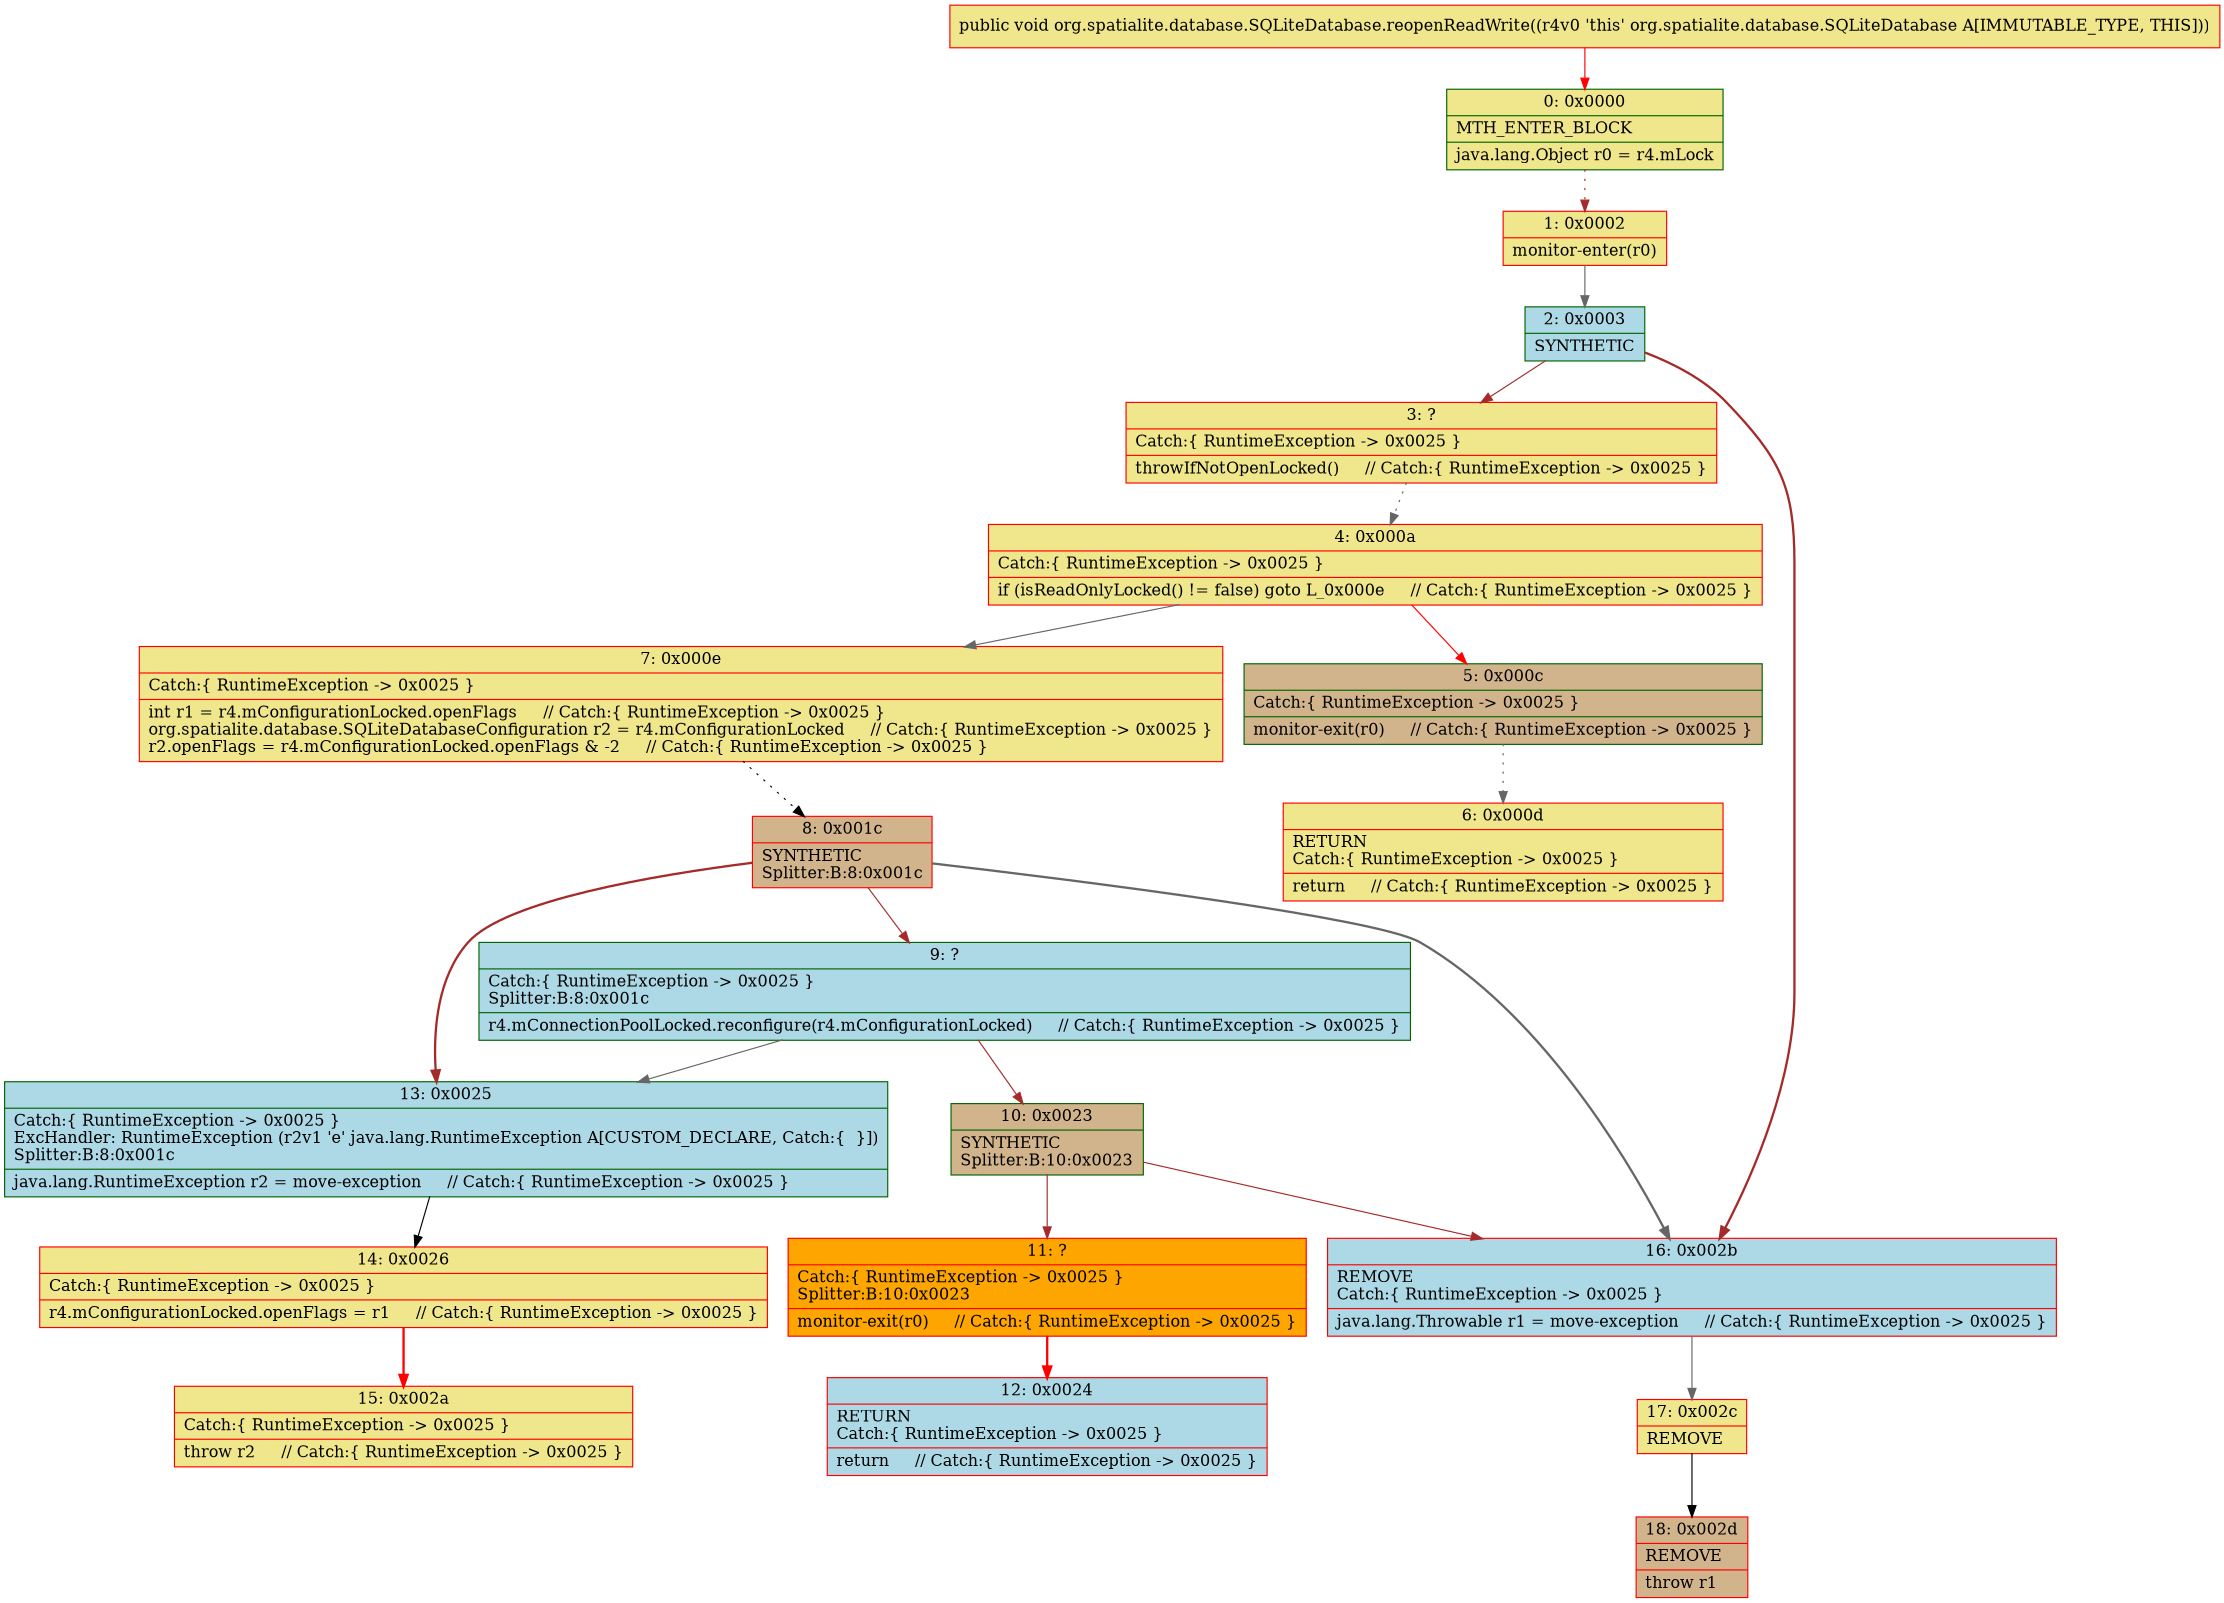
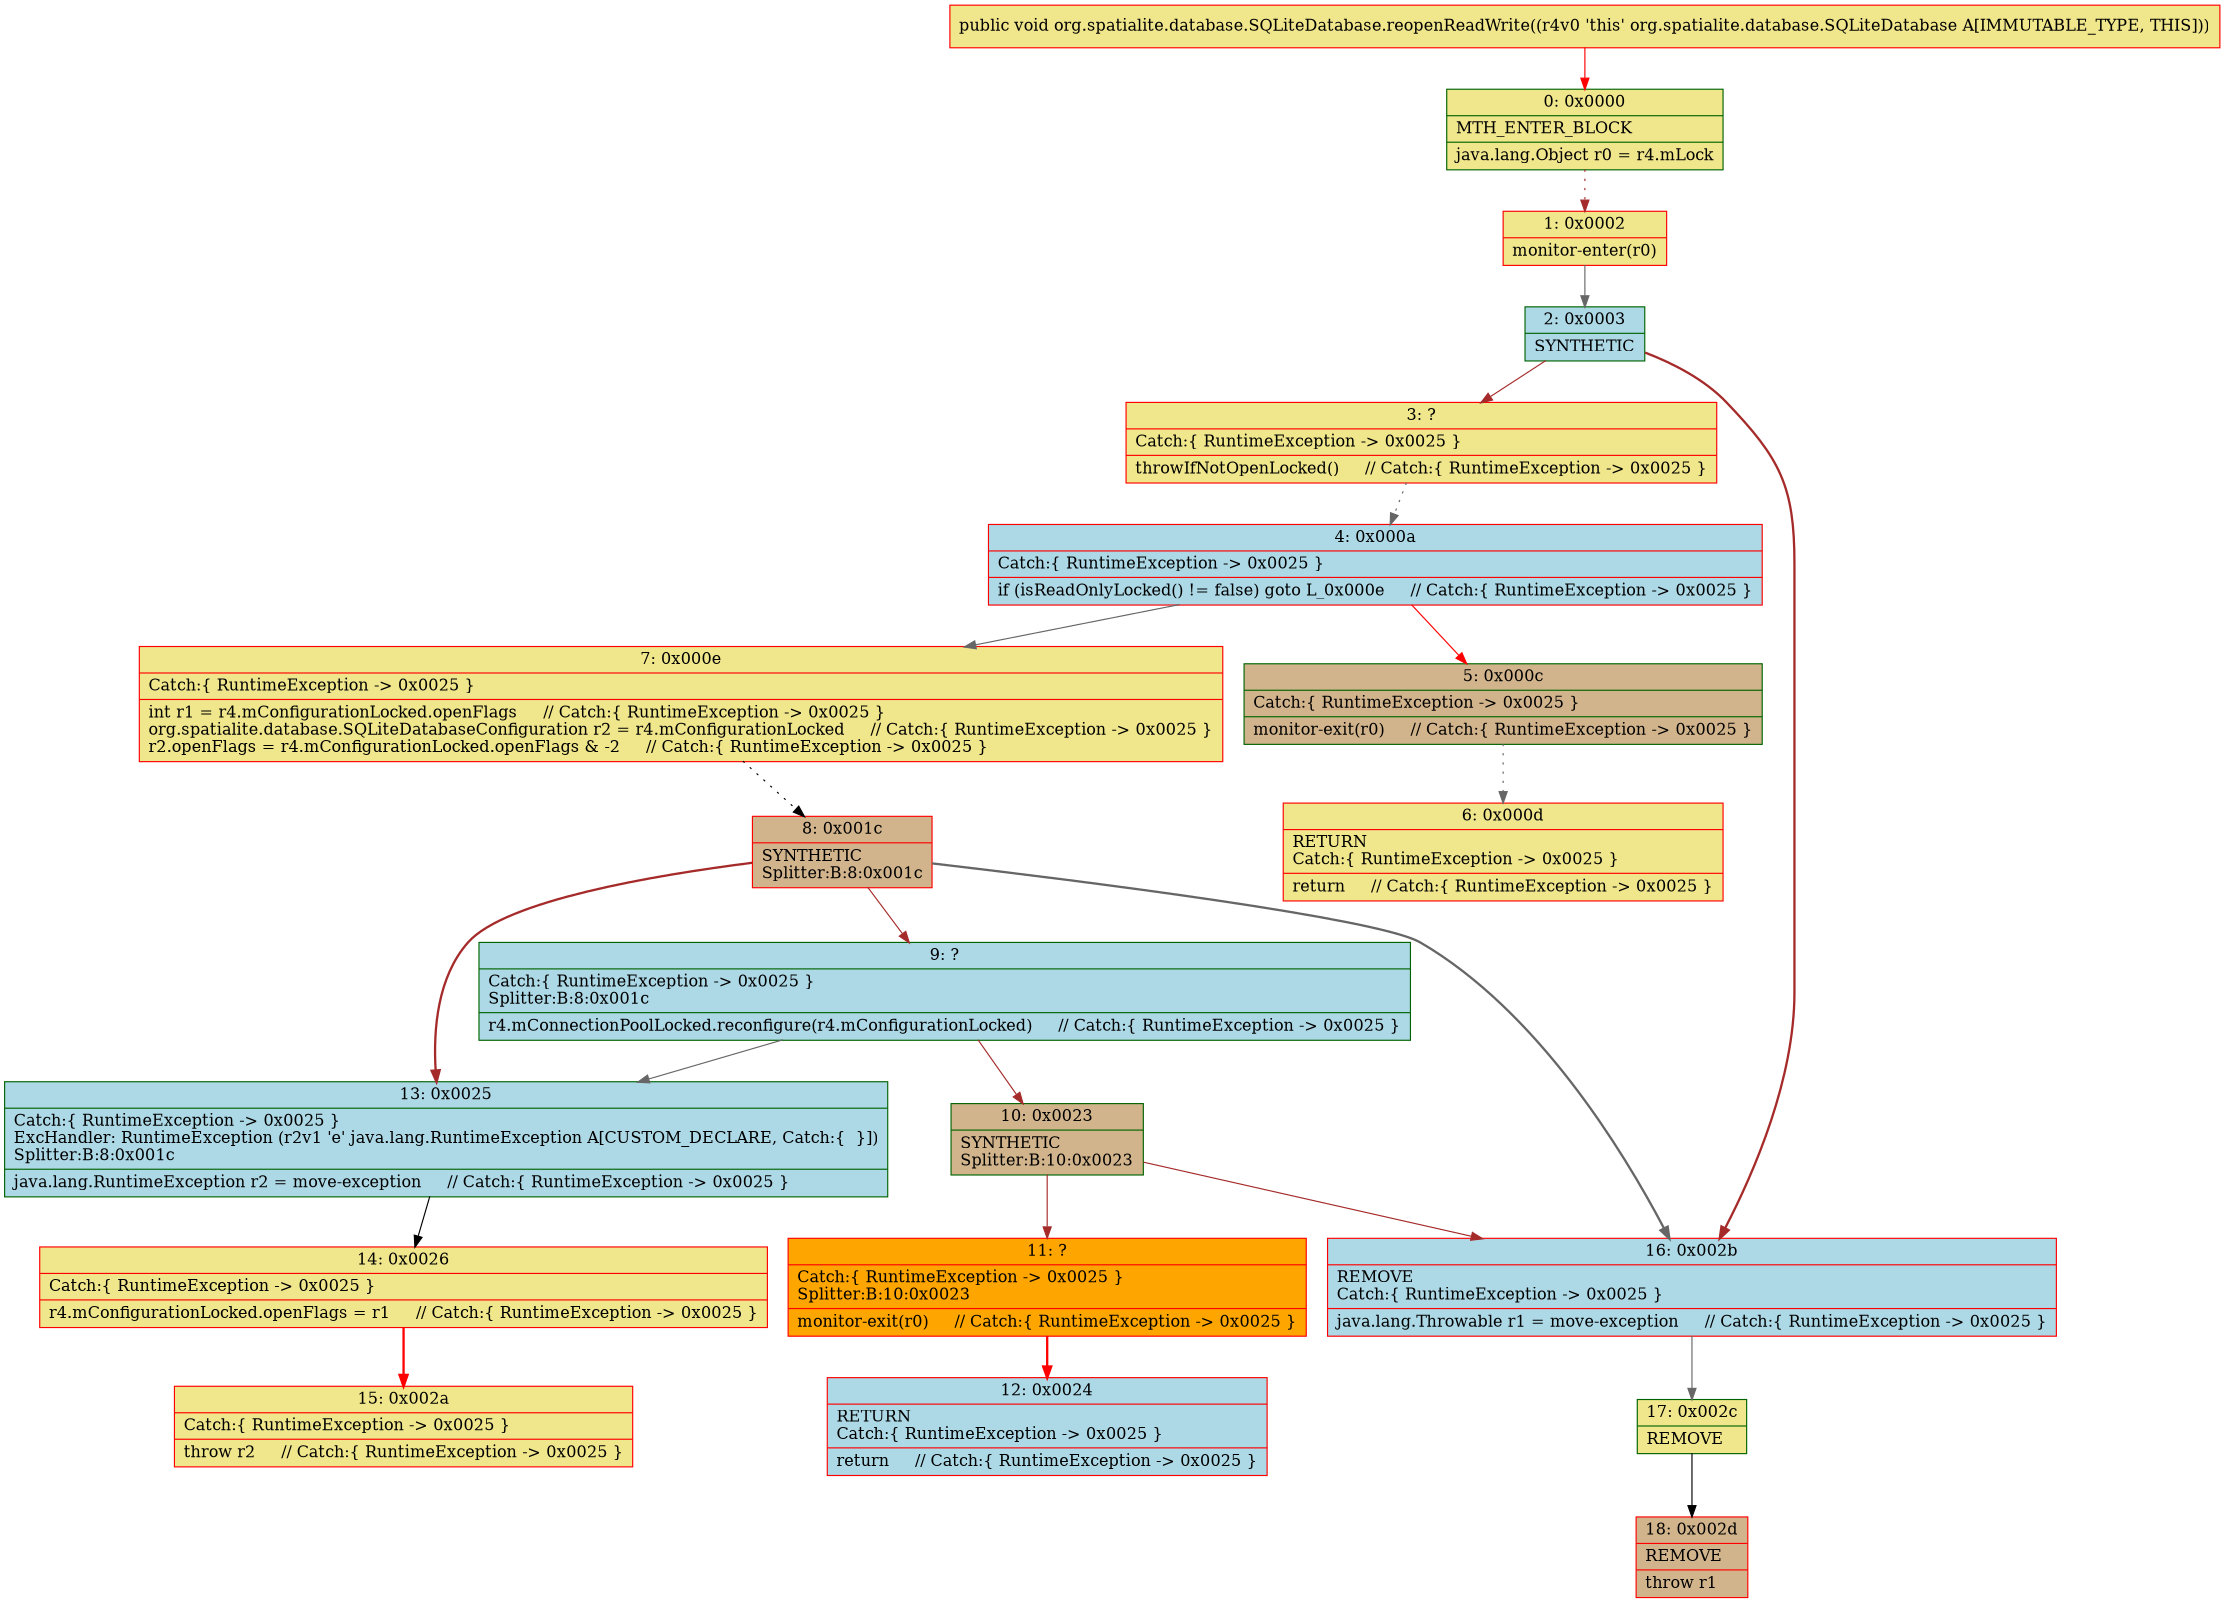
(1375, 565) -> (1375, 565)
(1692, 1427) -> (1692, 1427)
